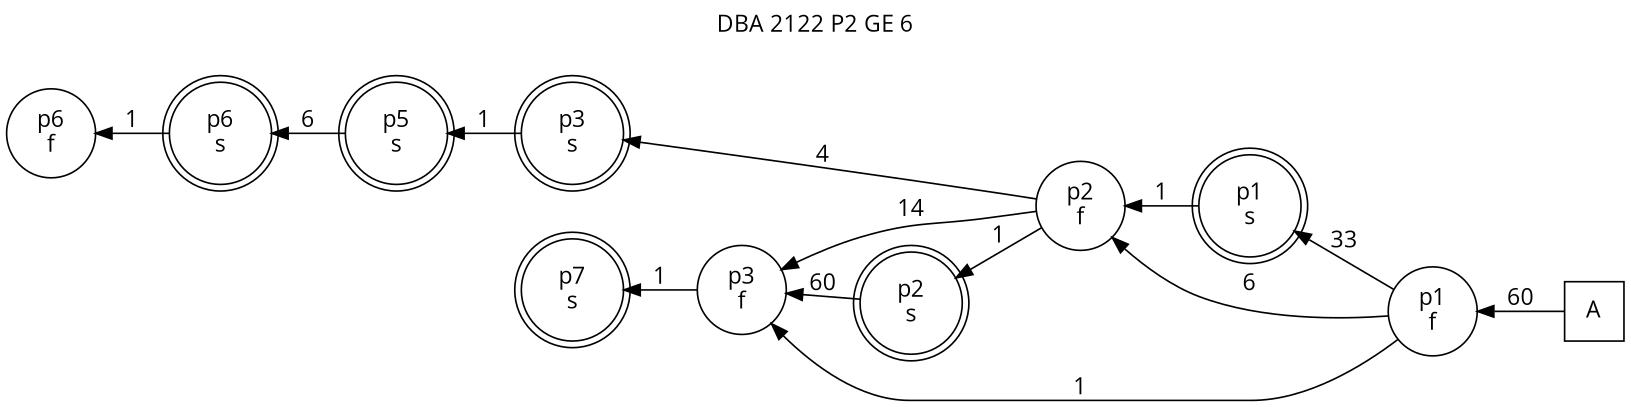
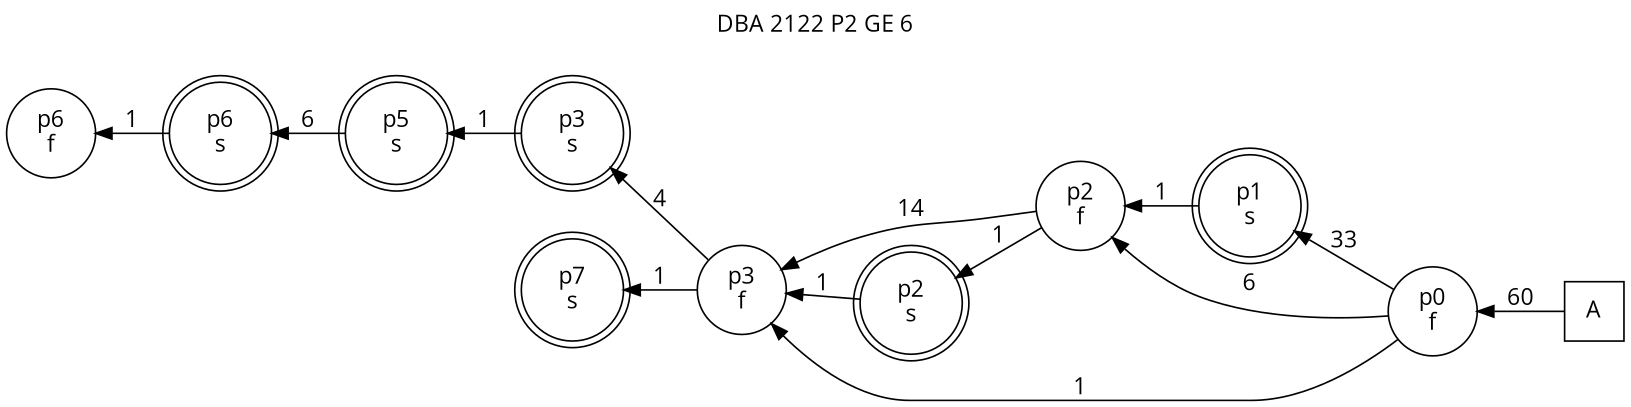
(838, 170) -> (665, 220)
(823, 284) -> (823, 284)
(1433, 311) -> (1433, 311)
